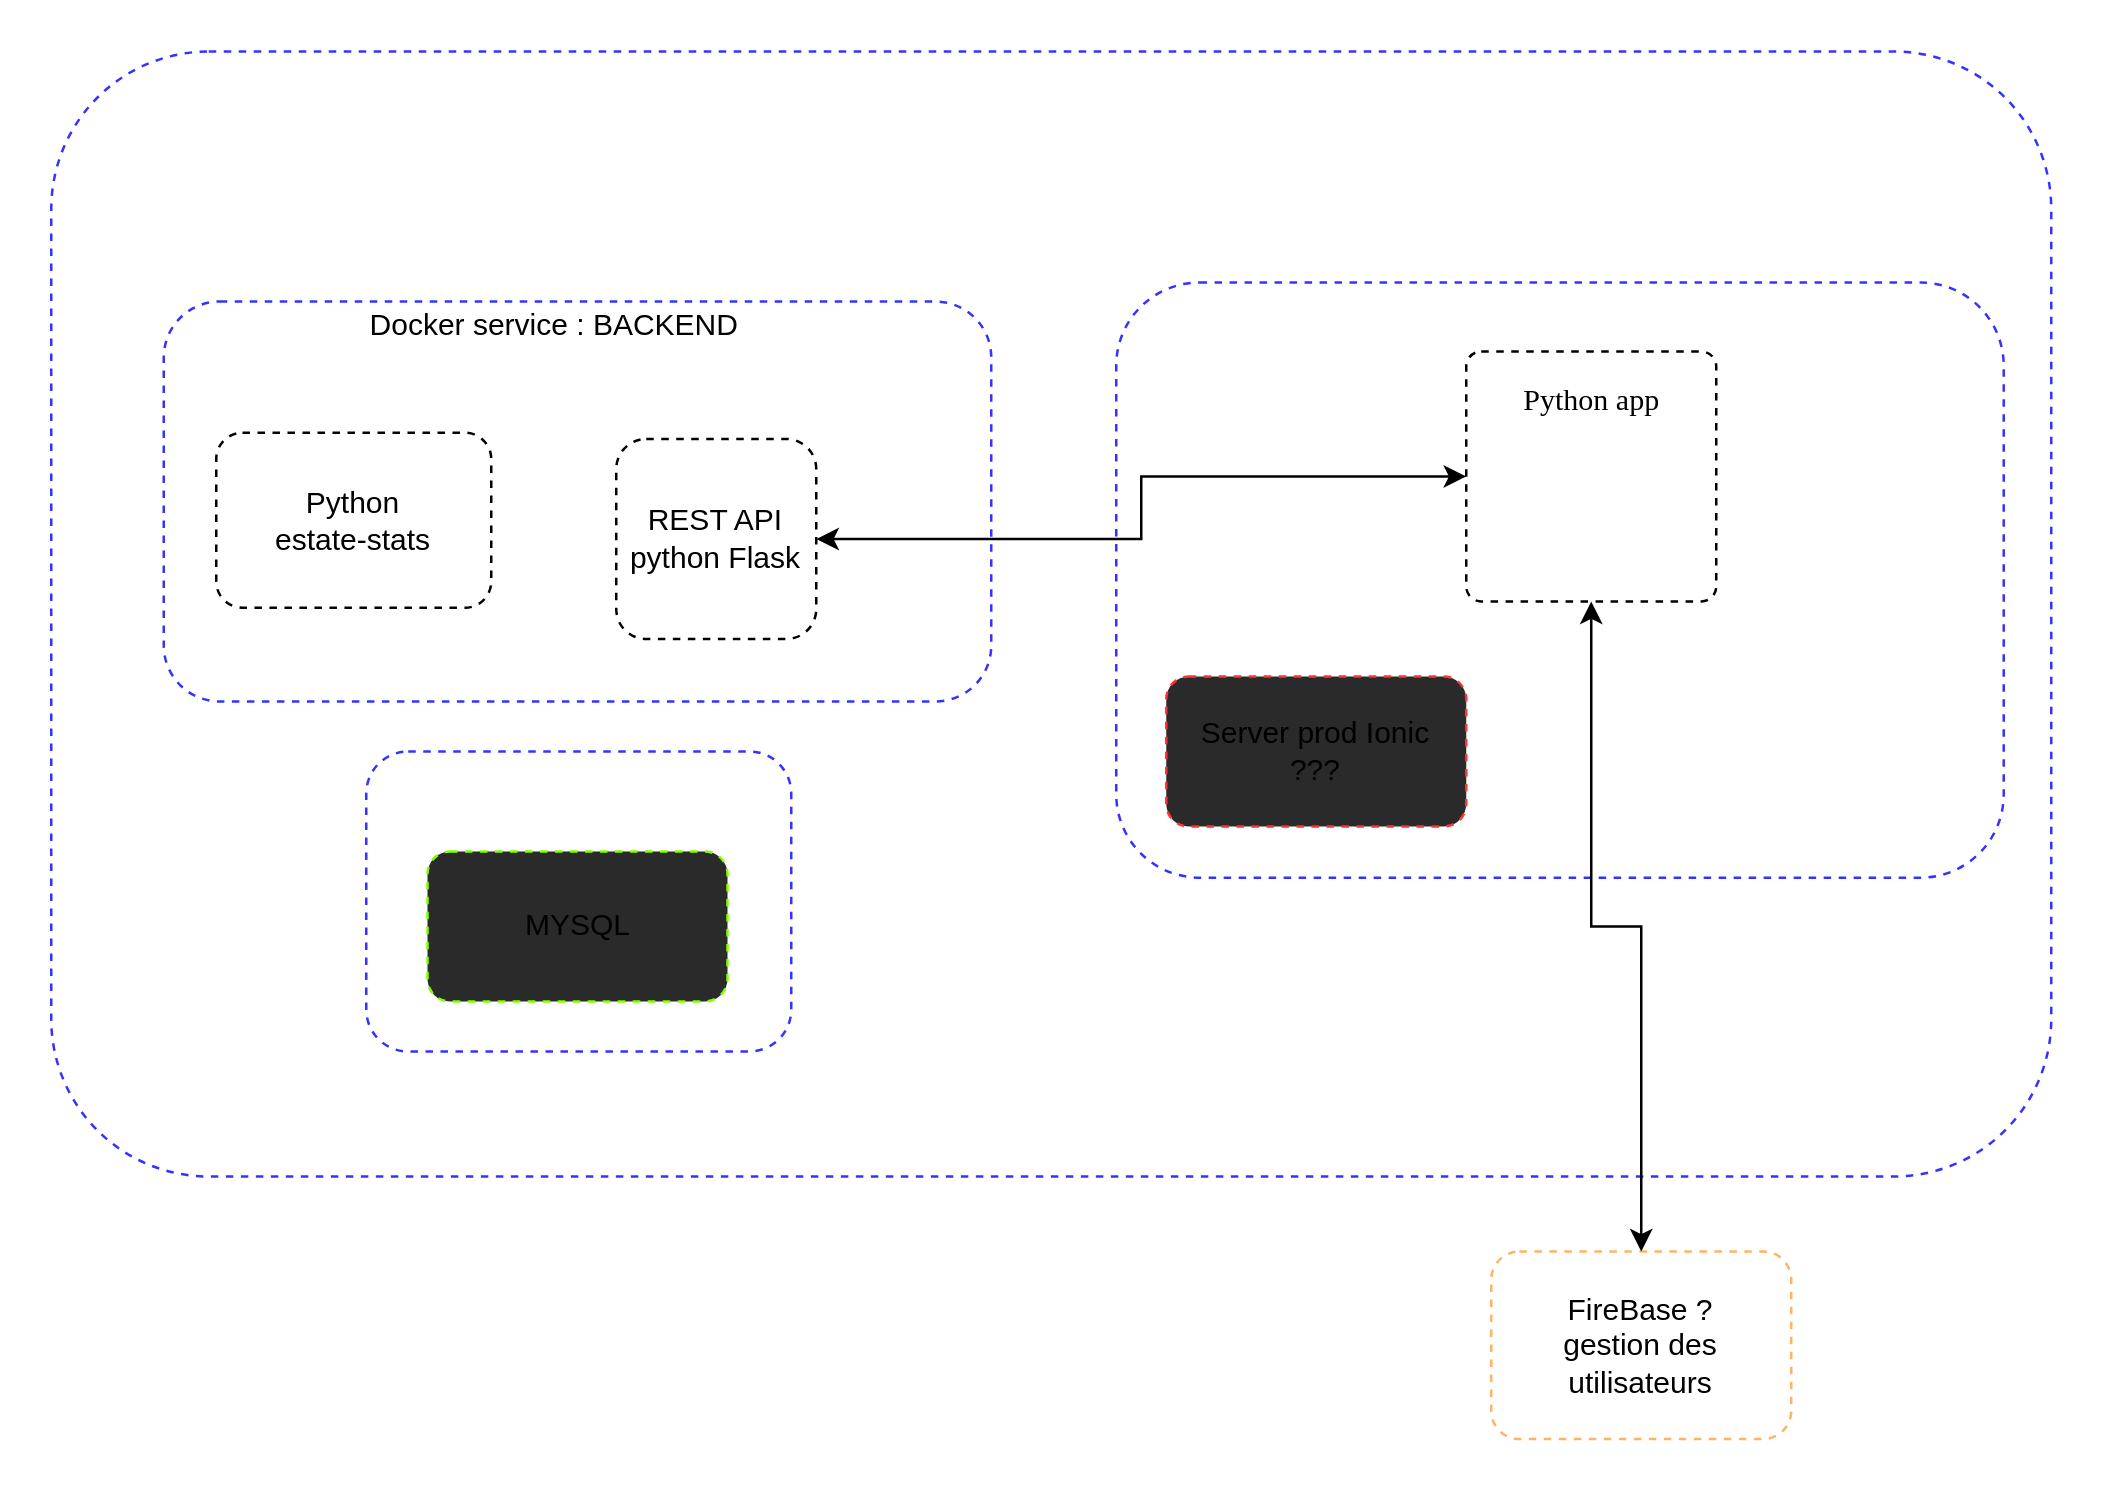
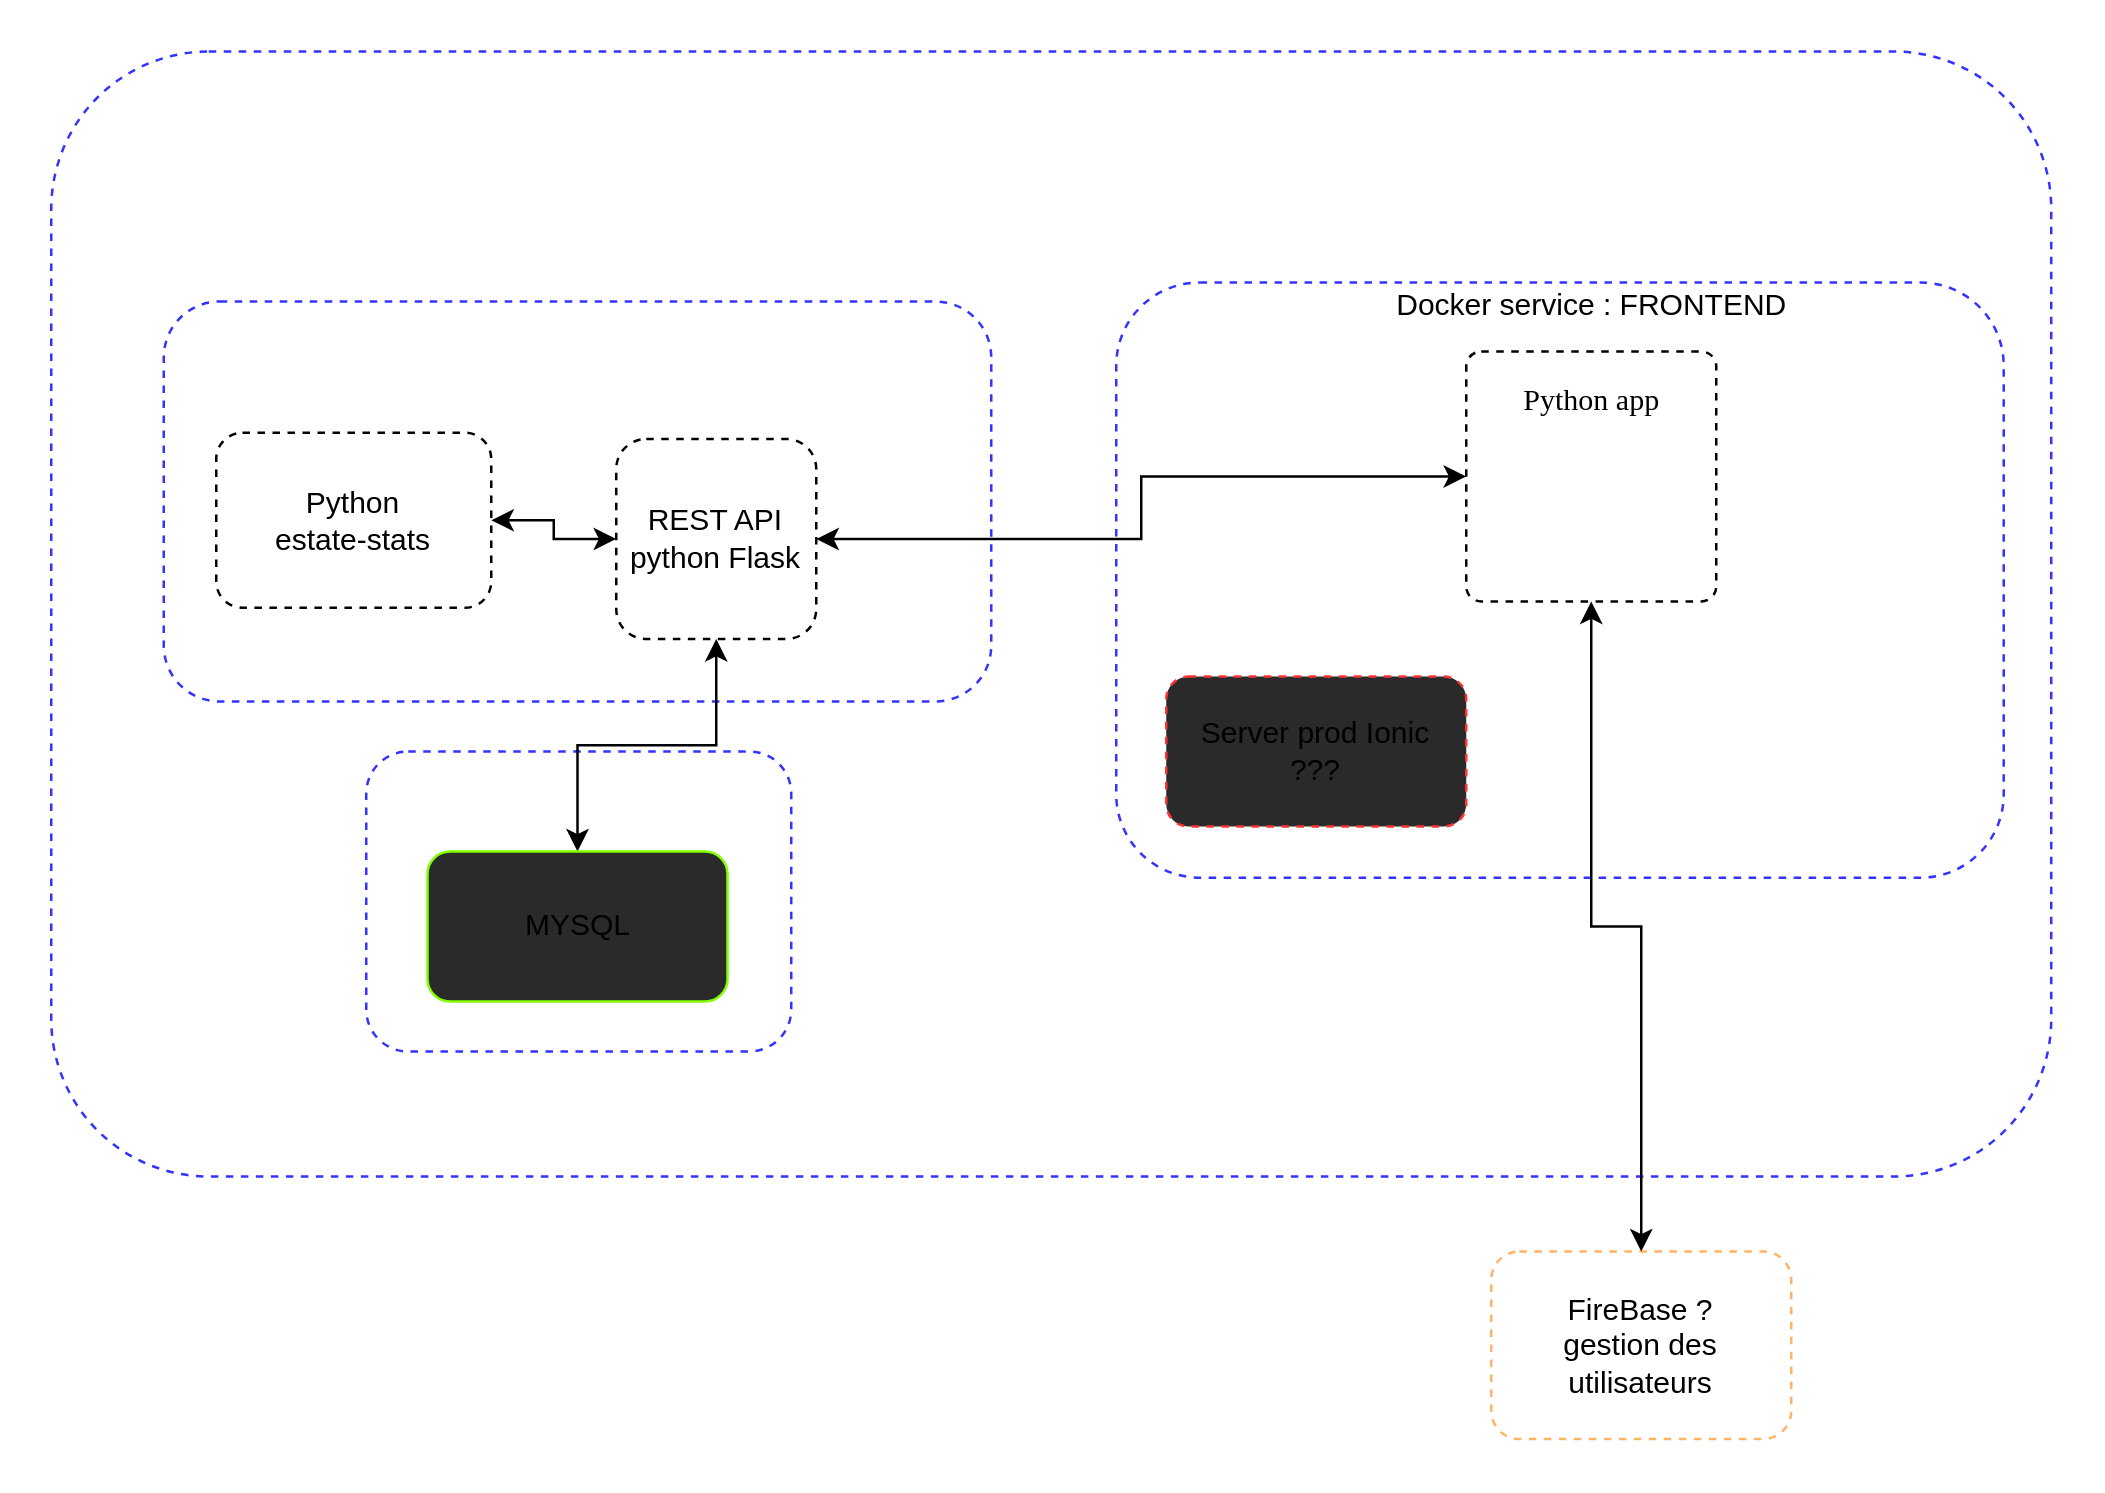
none -> (1591, 307)
(554, 326) -> none
none -> (554, 529)
none -> (647, 745)
(578, 926) -> (578, 926)
